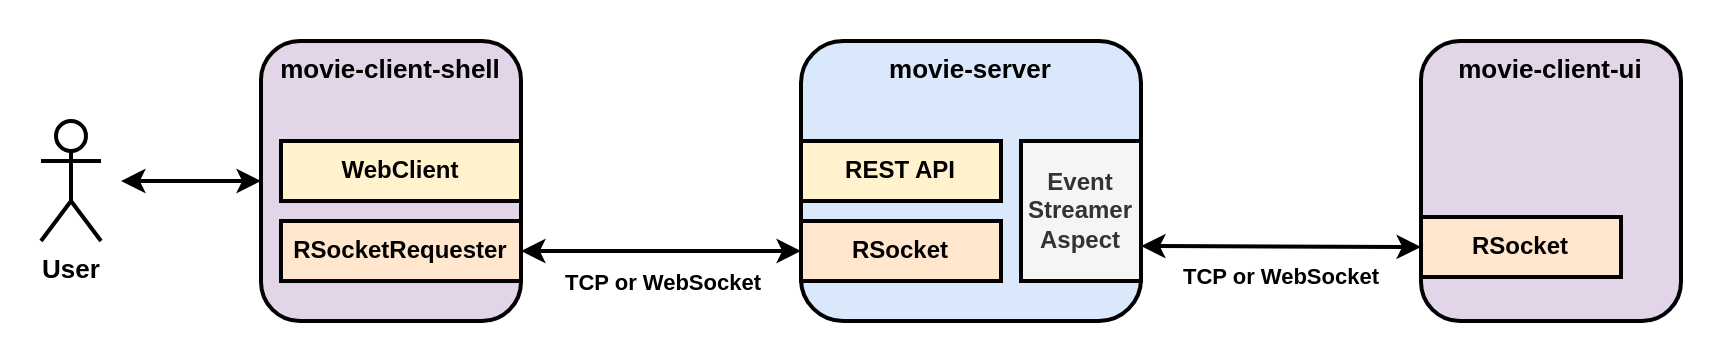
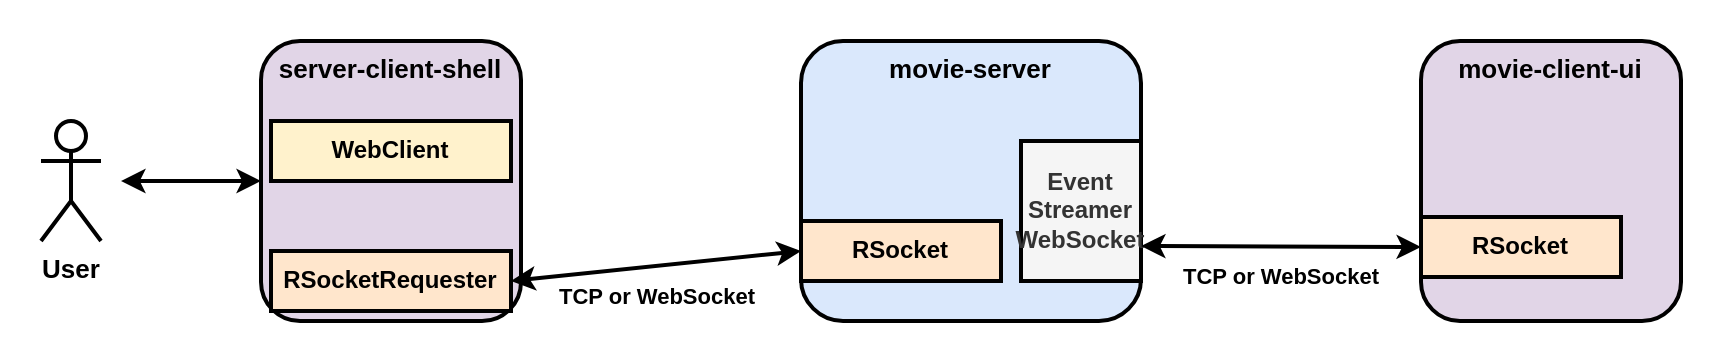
(391, 69) -> (391, 69)
(401, 171) -> (391, 151)
(901, 171) -> none
(1081, 211) -> (1081, 211)
(401, 251) -> (391, 281)
